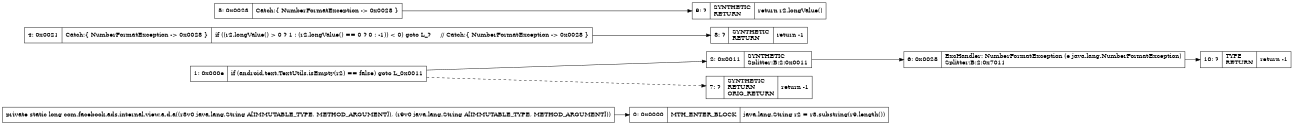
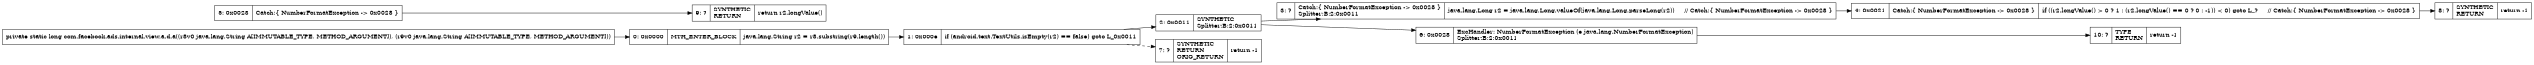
none -> (1556, 11)
none -> (894, 37)
(975, 63) -> (1487, 38)
